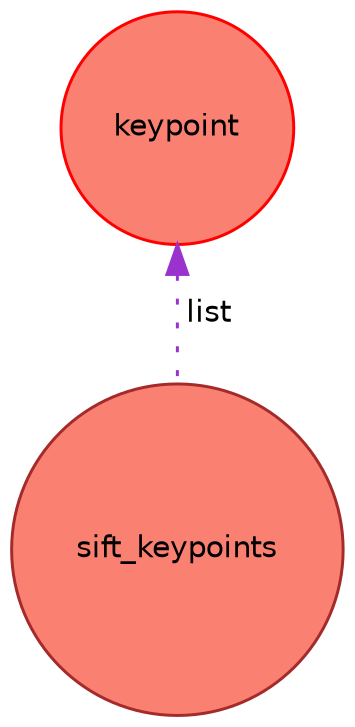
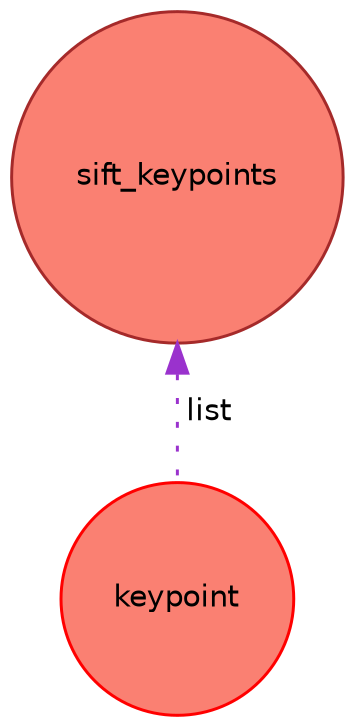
(177, 330) -> (177, 428)
